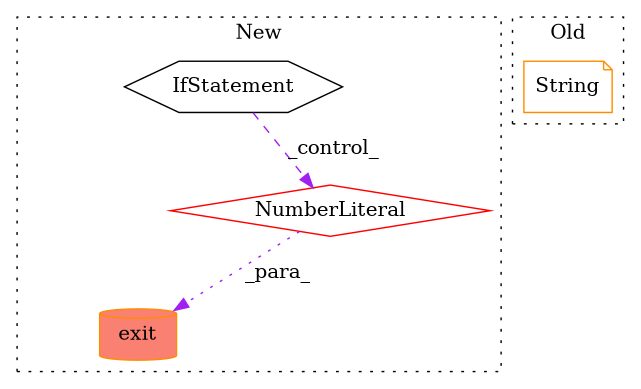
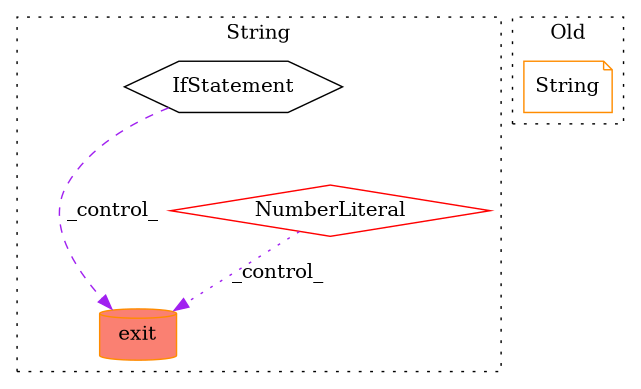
(259, 33) -> (259, 33)
(279, 145) -> (68, 184)
(278, 273) -> (278, 273)
